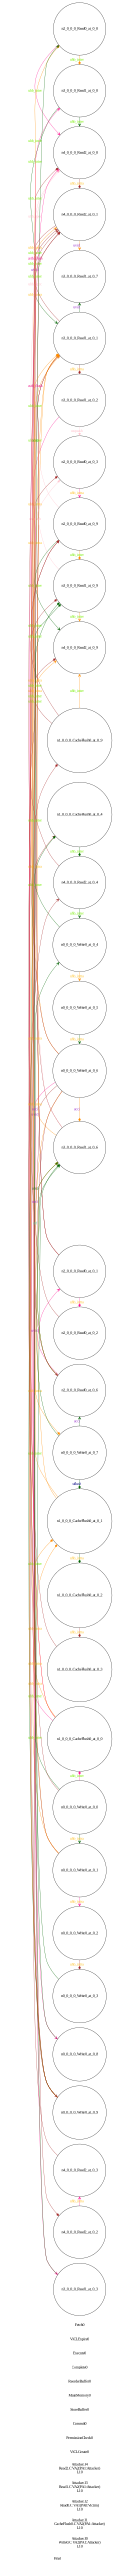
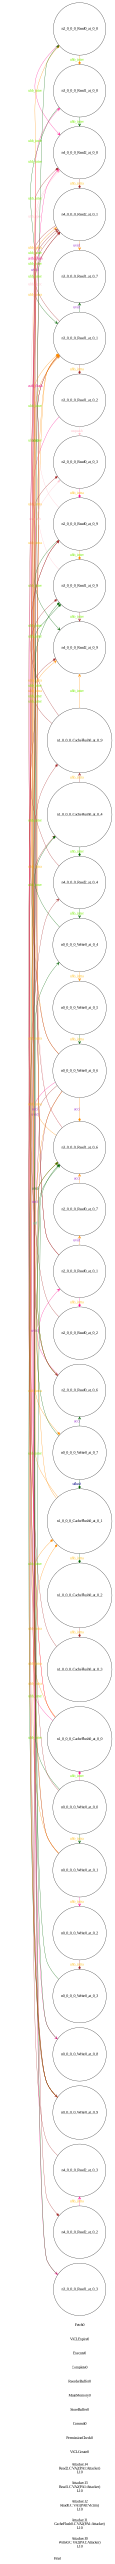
(80, 491) -> (80, 491)
(80, 615) -> (80, 615)
none -> (80, 779)
none -> (80, 1209)
